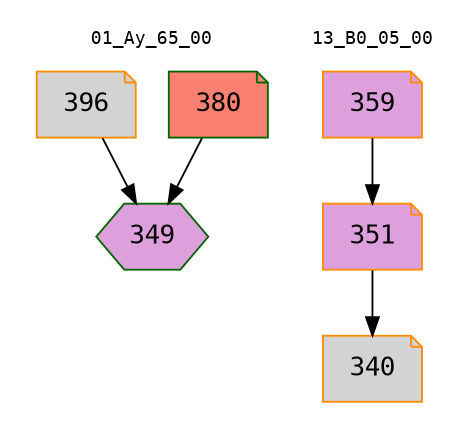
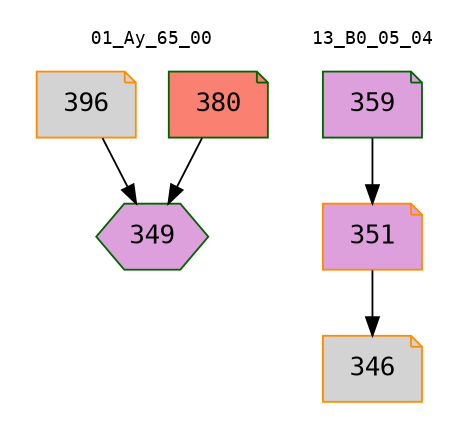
(373, 39) -> (373, 39)
(372, 105) -> (372, 105)
(372, 369) -> (372, 369)
